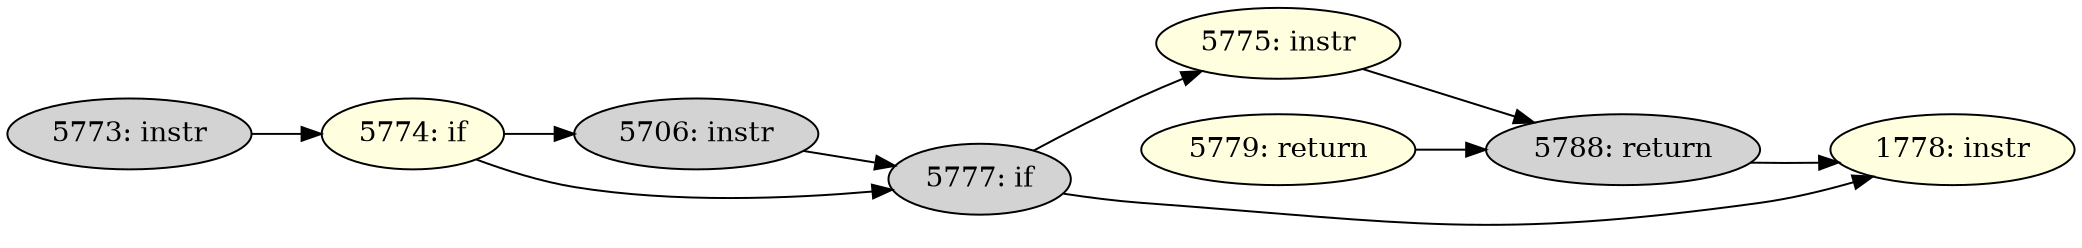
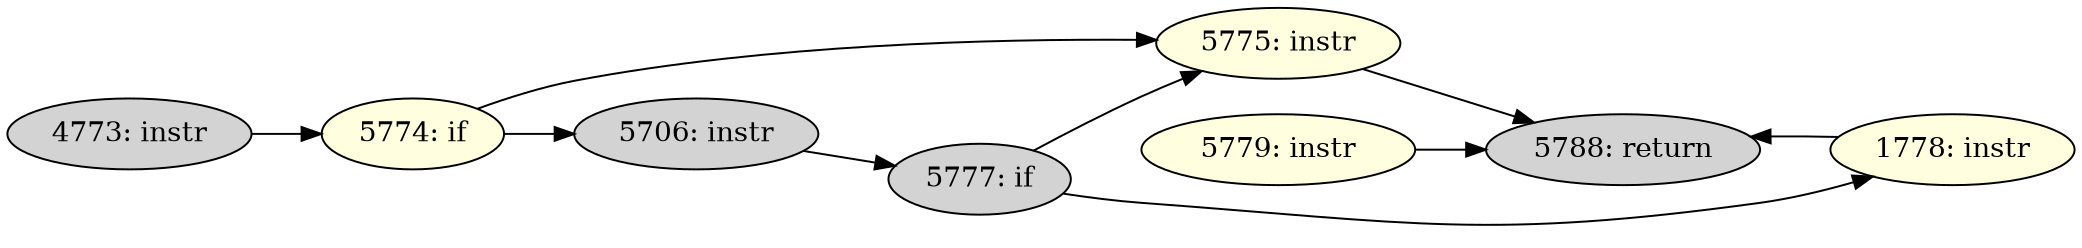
(129, 134) -> (129, 134)
(1278, 150) -> (1278, 150)
(1785, 163) -> (1805, 136)
(672, 197) -> (804, 51)
